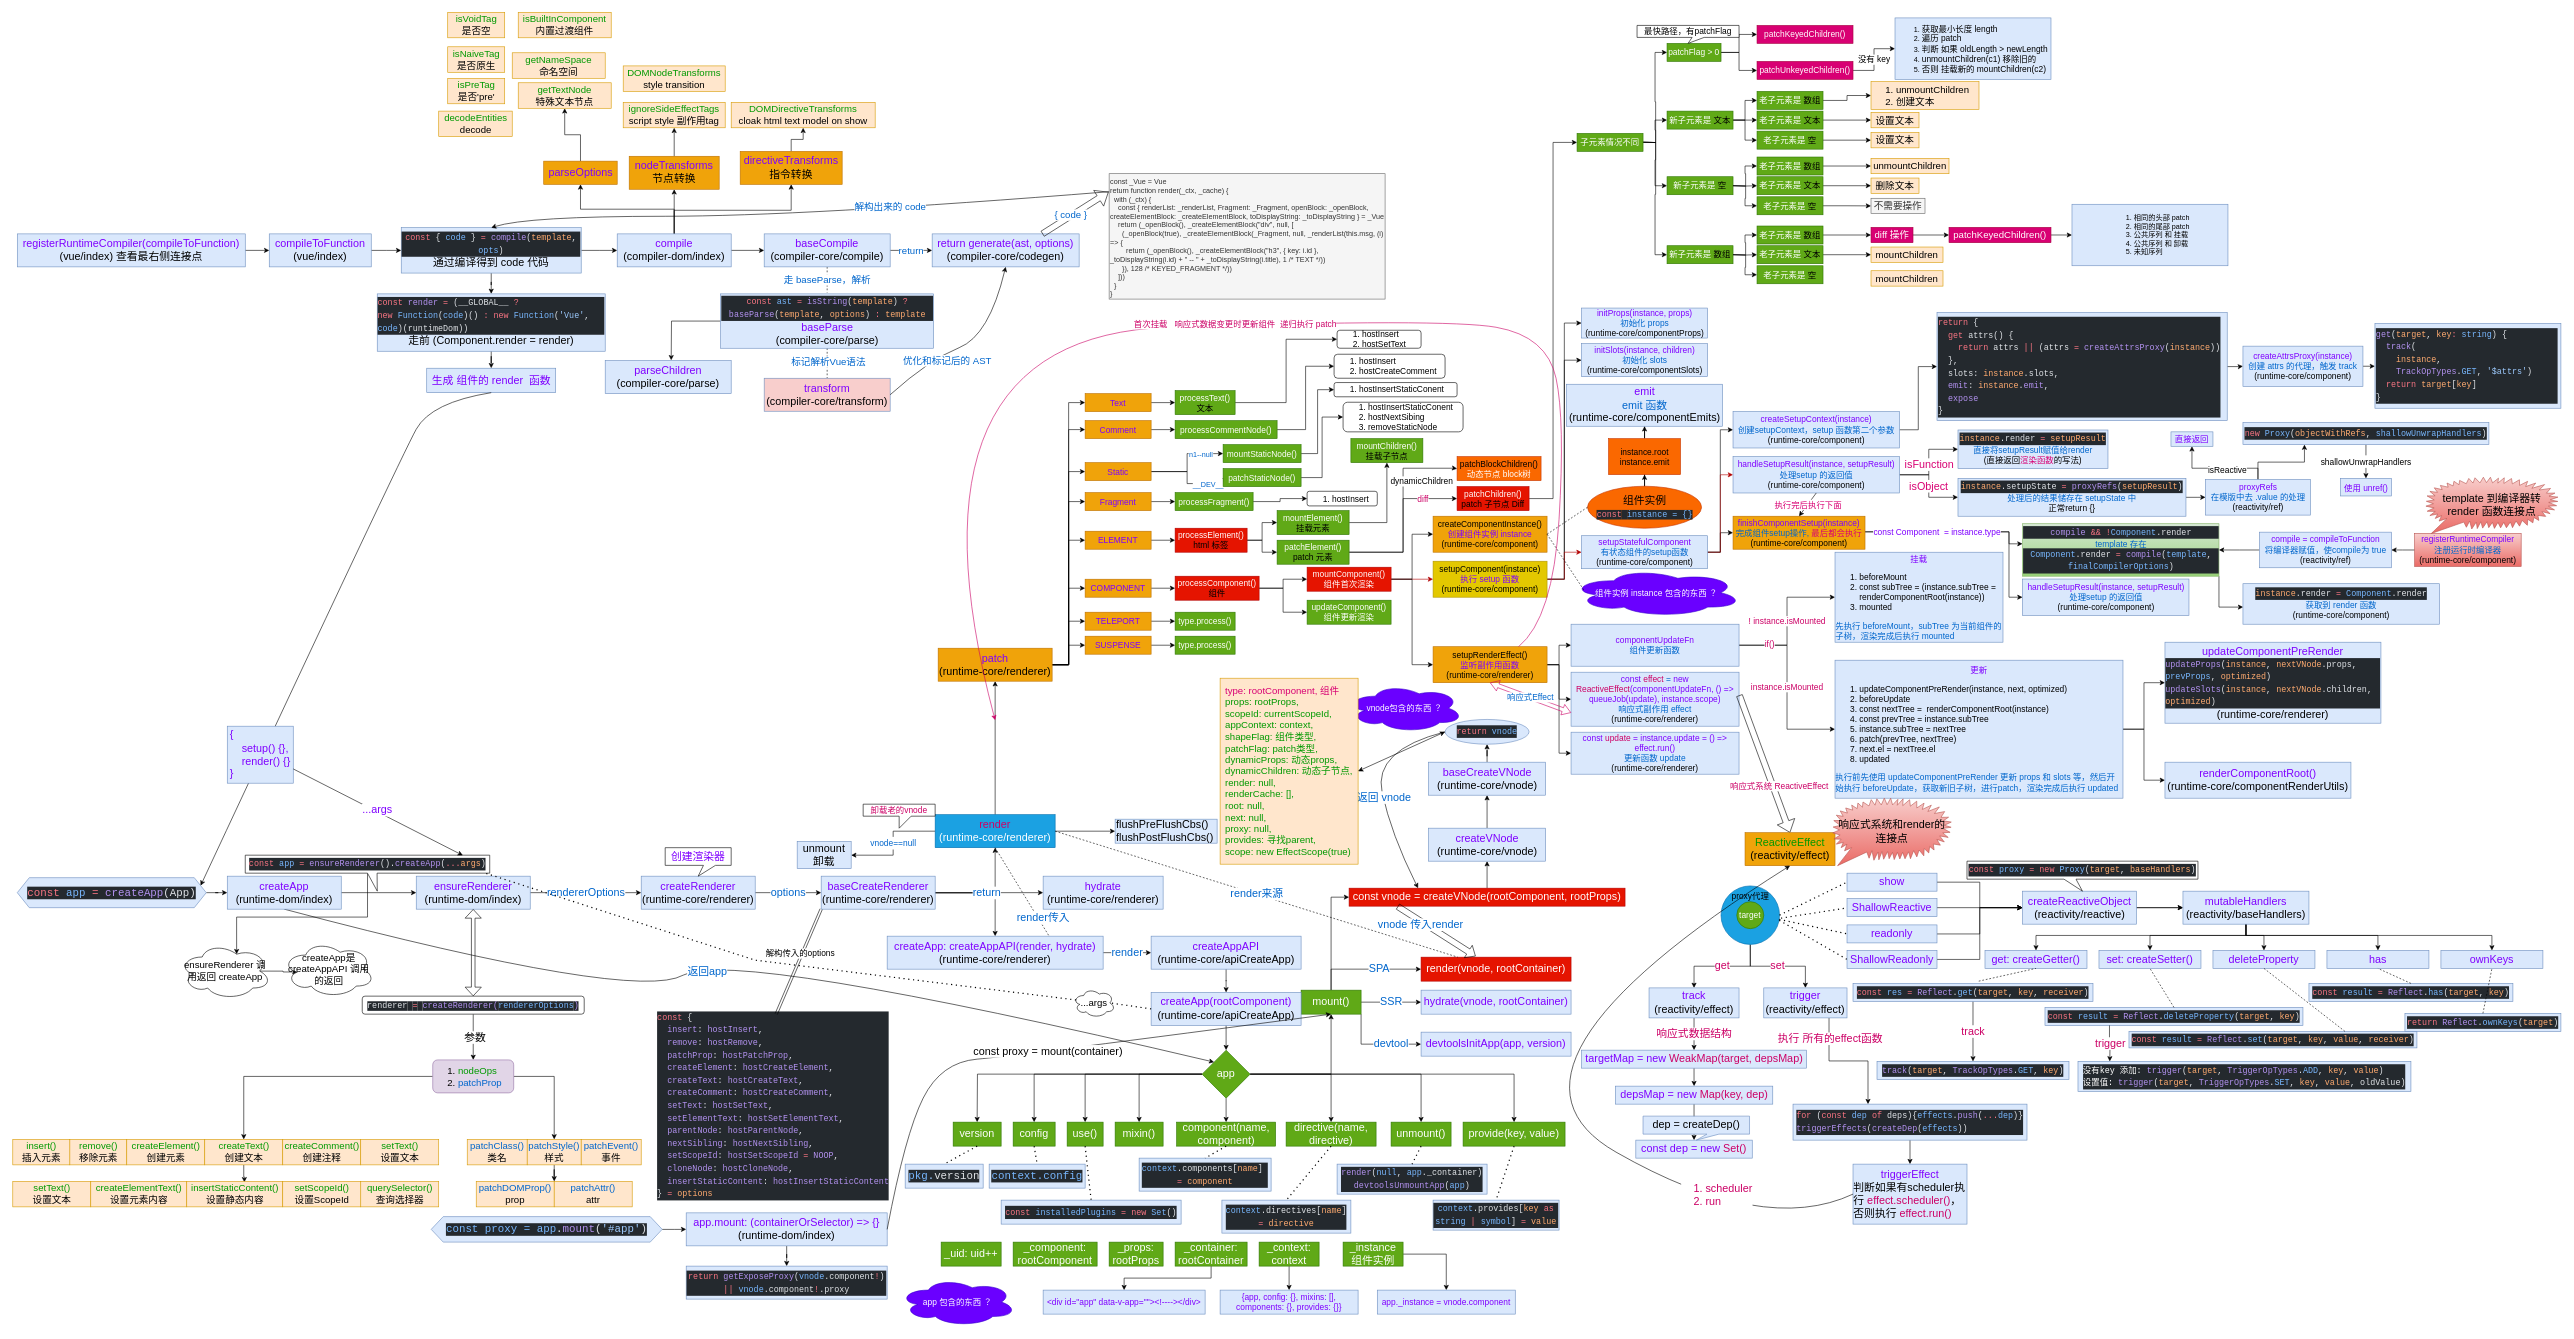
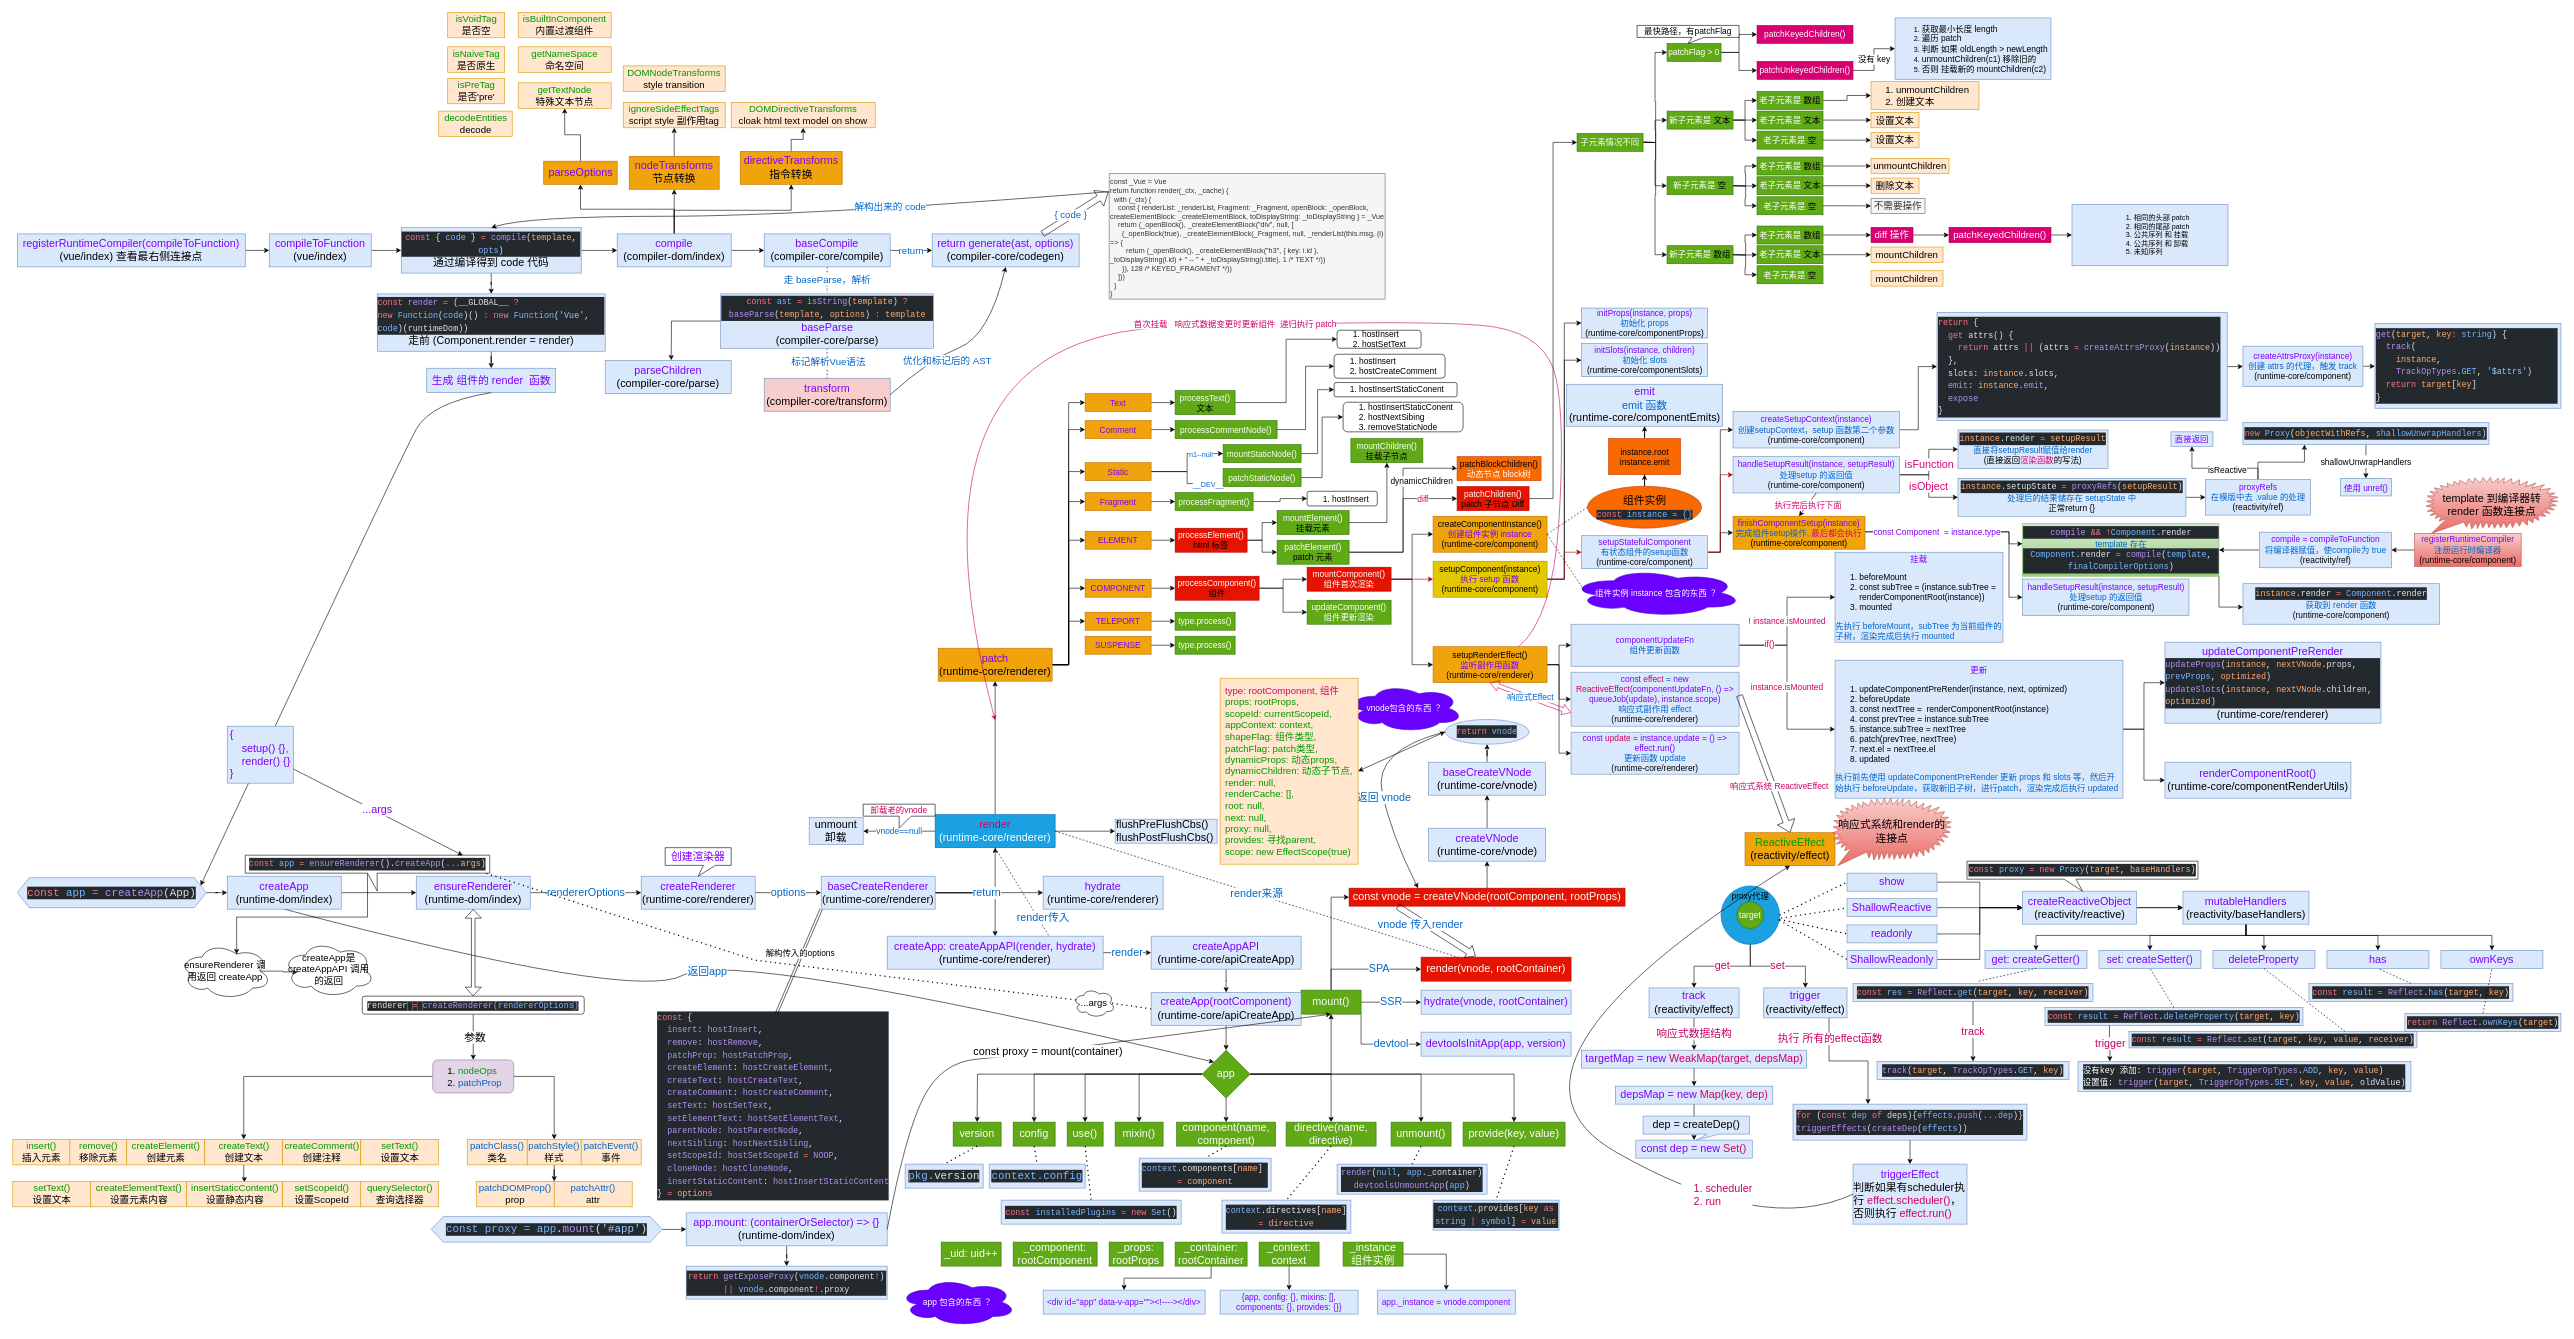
(559, 66) -> (565, 60)
(1079, 645) -> none
(824, 855) -> (836, 831)
